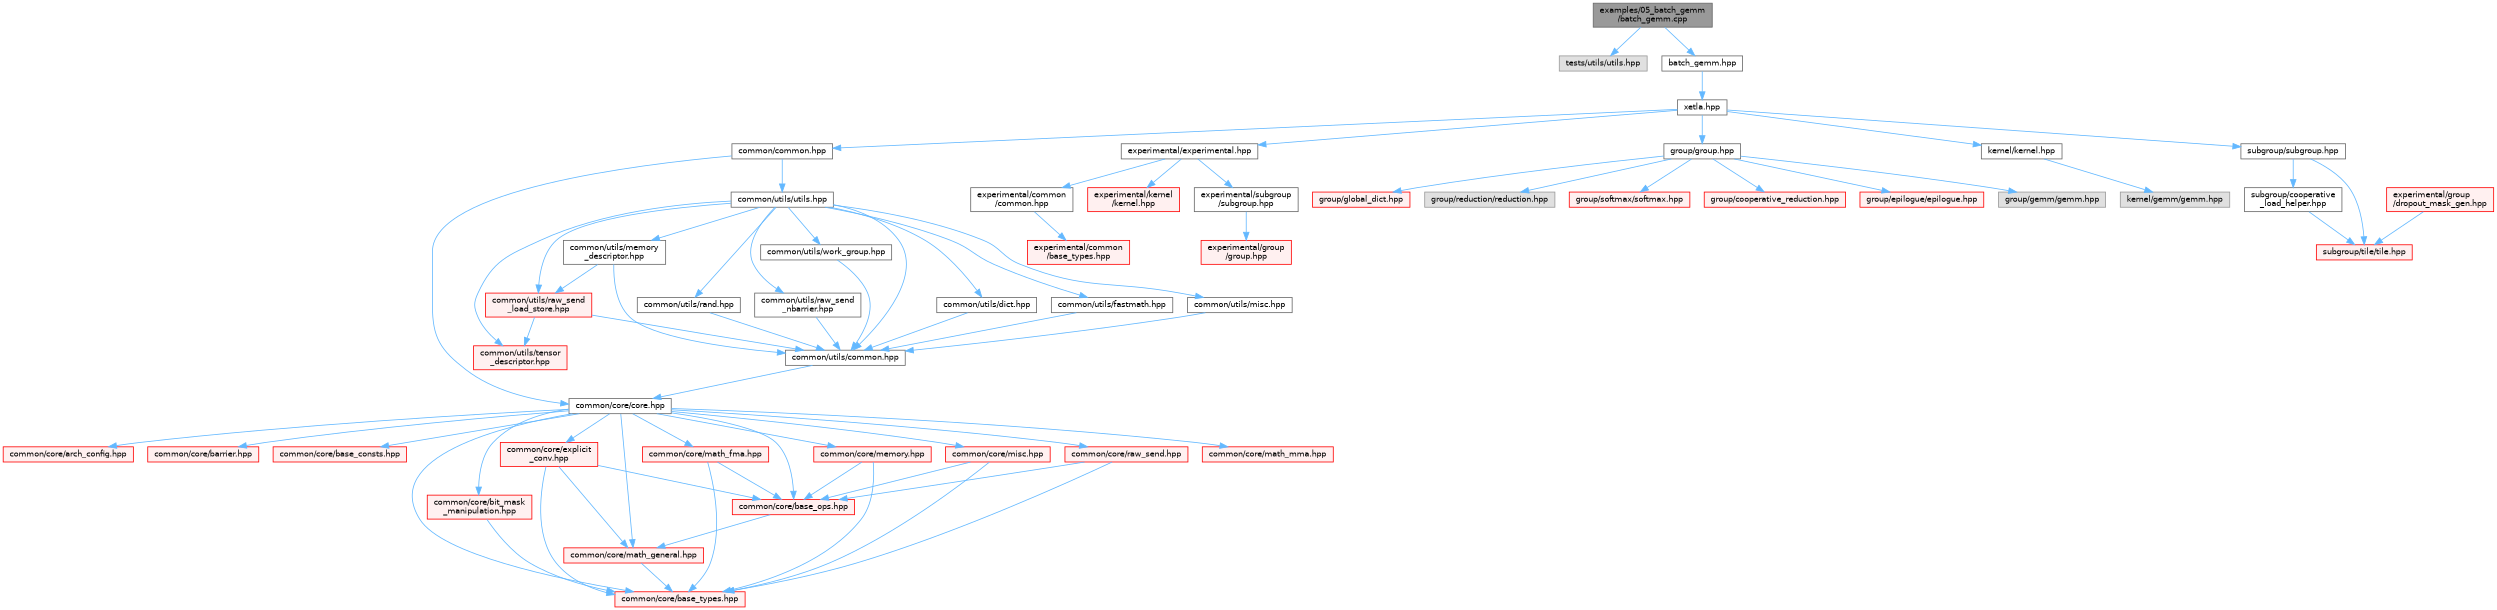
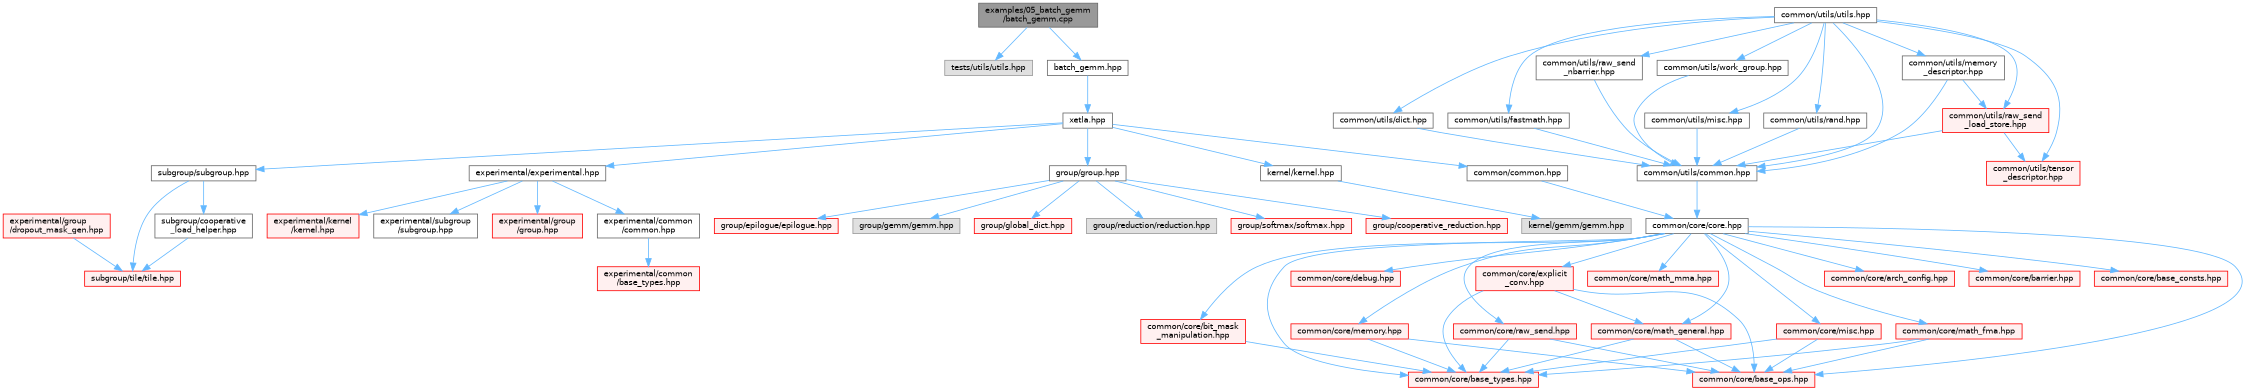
(782, 171) -> none
(1246, 222) -> (537, 193)
none -> (1346, 279)
(723, 529) -> (1704, 354)
